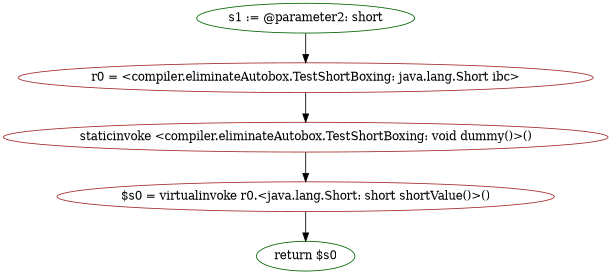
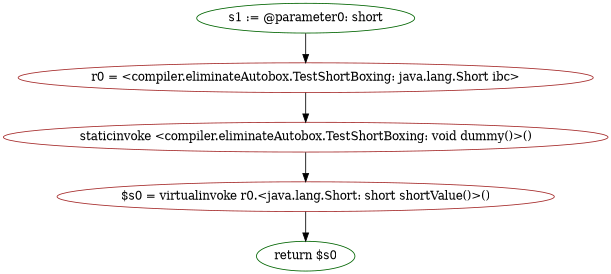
(306, 18) -> (306, 18)
